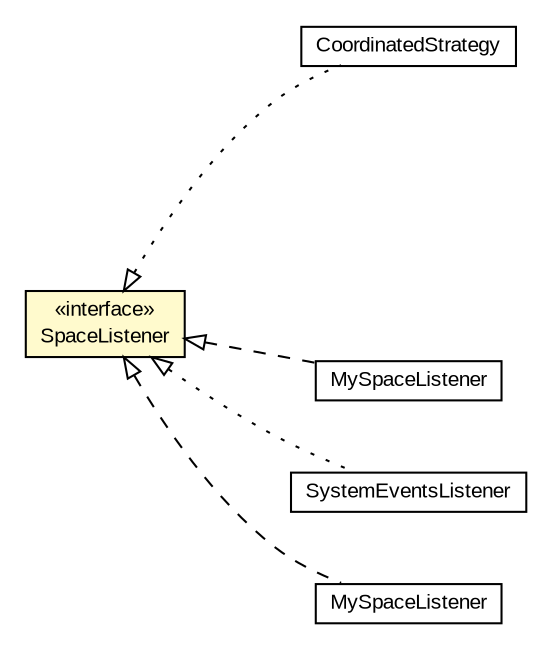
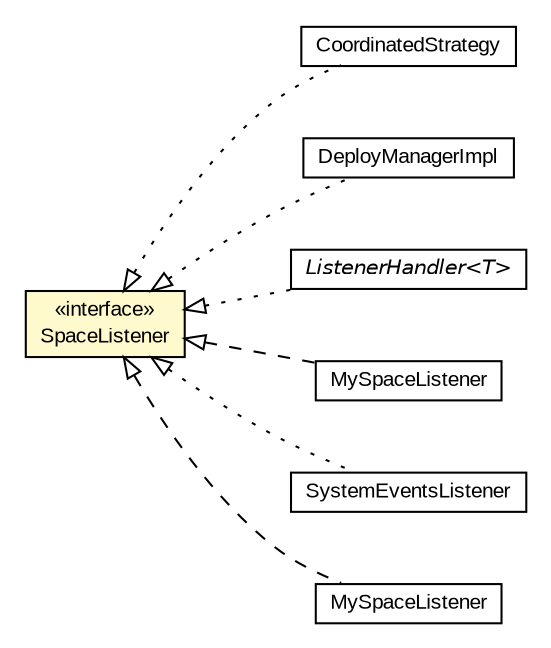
none -> (409, 157)
none -> (409, 268)
